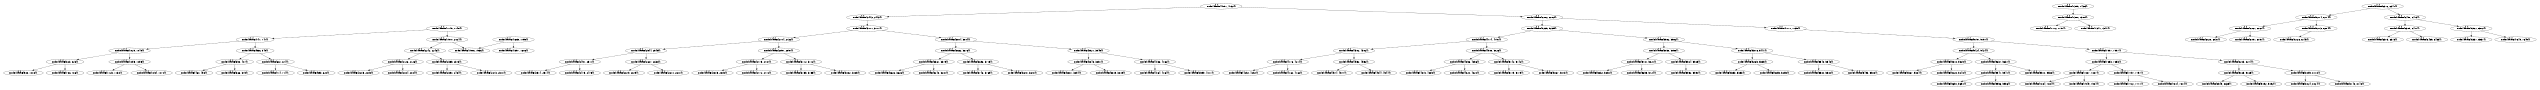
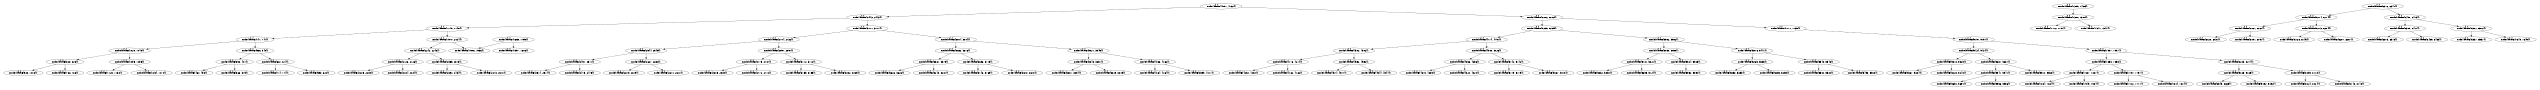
none -> (658, 23)
none -> (2339, 40)
